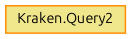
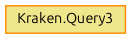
(66, 19) -> (66, 19)
